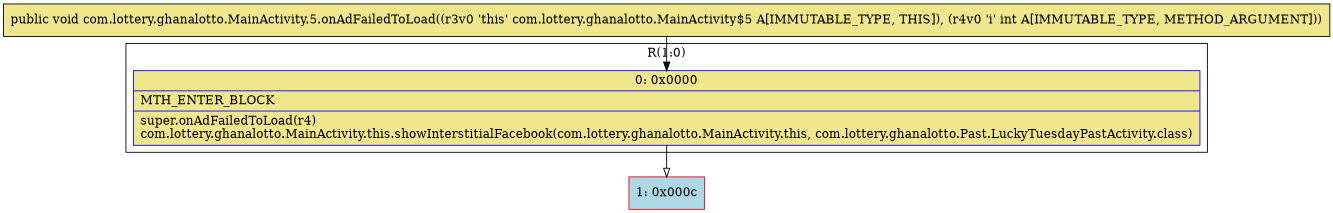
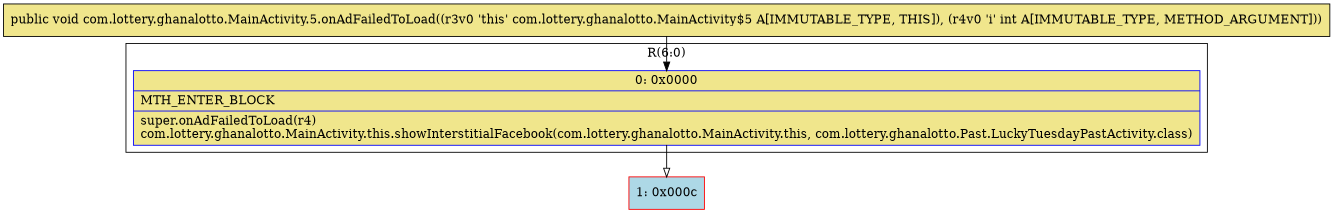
(667, 54) -> (667, 54)
